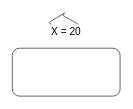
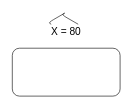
(66, 32) -> (66, 32)
